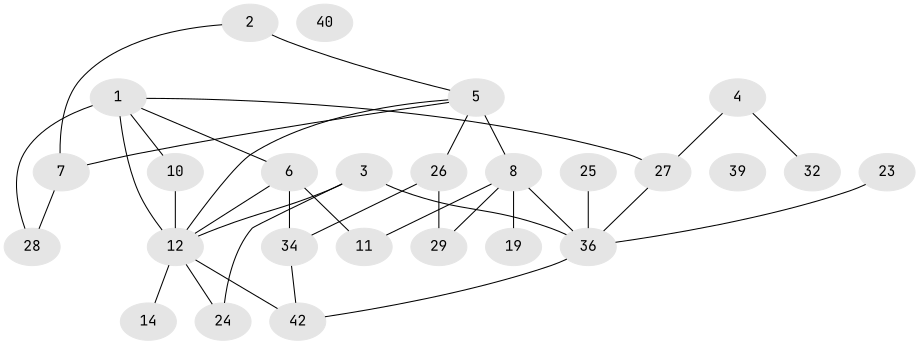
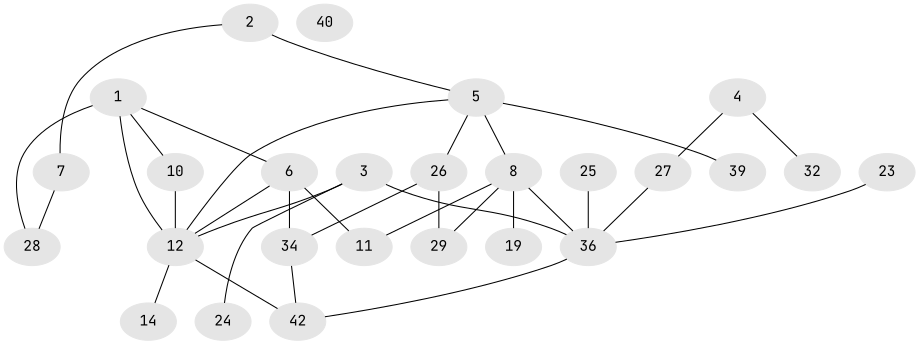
(421, 115) -> none
(267, 130) -> (611, 127)
(199, 284) -> none
